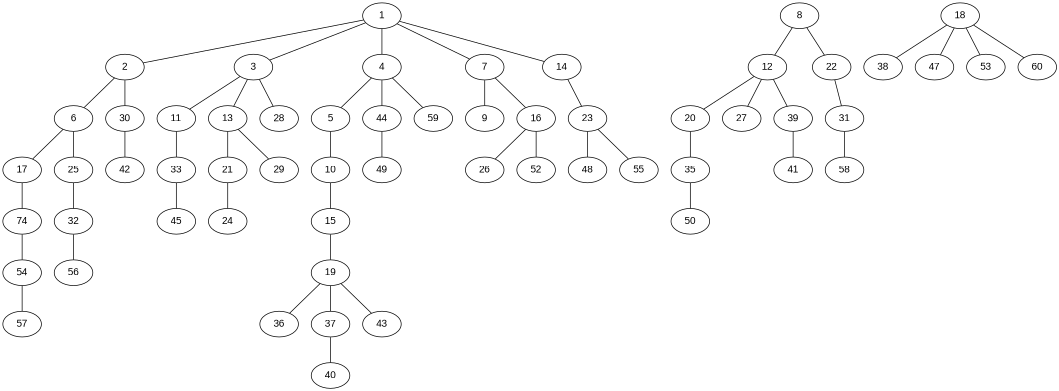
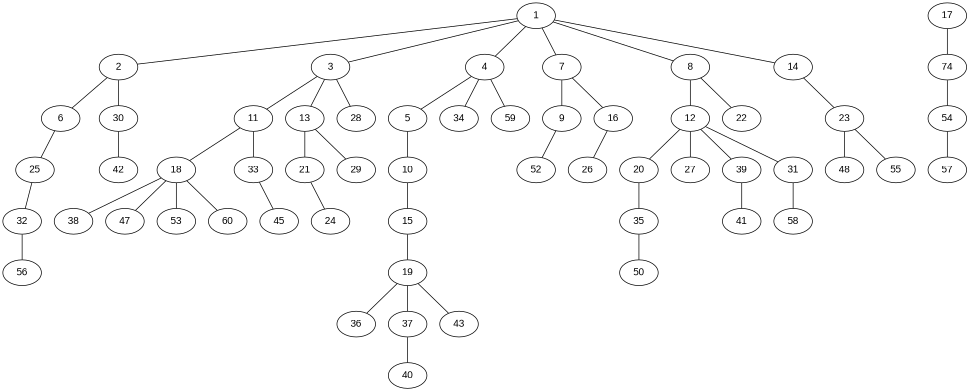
none -> (613, 41)
(838, 93) -> (742, 144)
(382, 119) -> (459, 119)
(48, 144) -> none
none -> (215, 144)
(536, 144) -> (549, 144)
(382, 170) -> none
